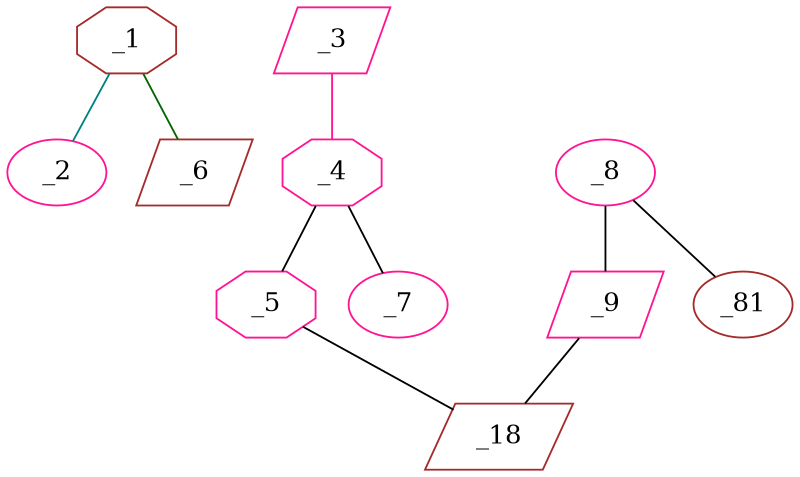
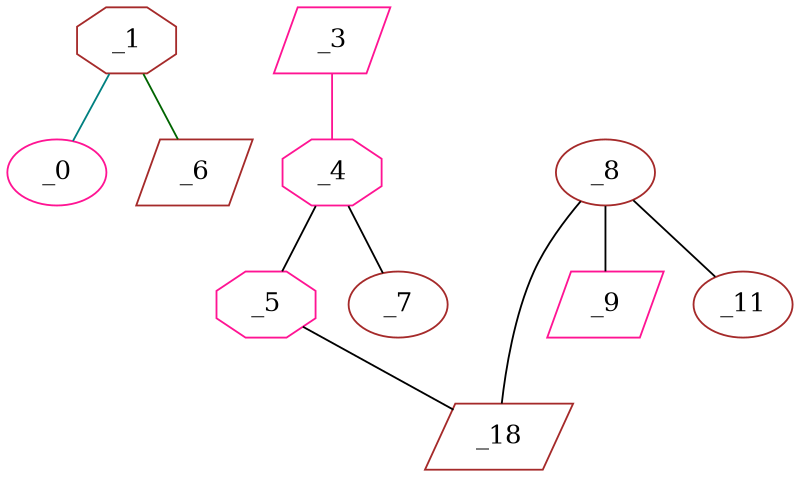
(57, 172) -> (57, 172)
(605, 172) -> (605, 172)
(398, 305) -> (398, 305)
(743, 305) -> (743, 305)
(552, 371) -> (525, 296)
